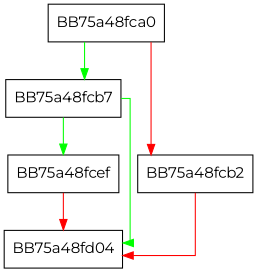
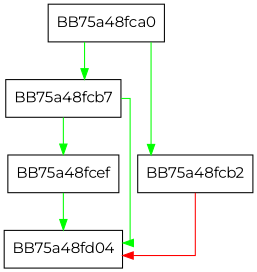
(151, 93) -> (151, 93)
(63, 206) -> (63, 206)
